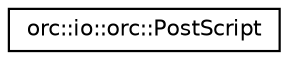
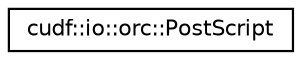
(144, 30) -> (151, 30)
